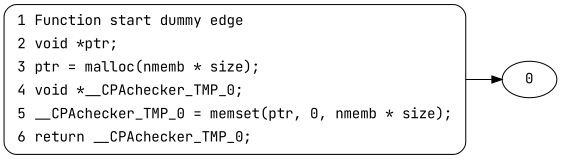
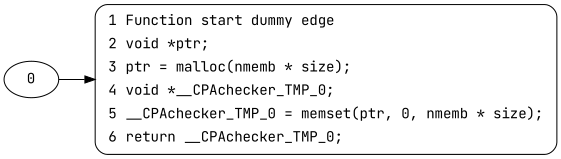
(479, 79) -> (72, 79)
